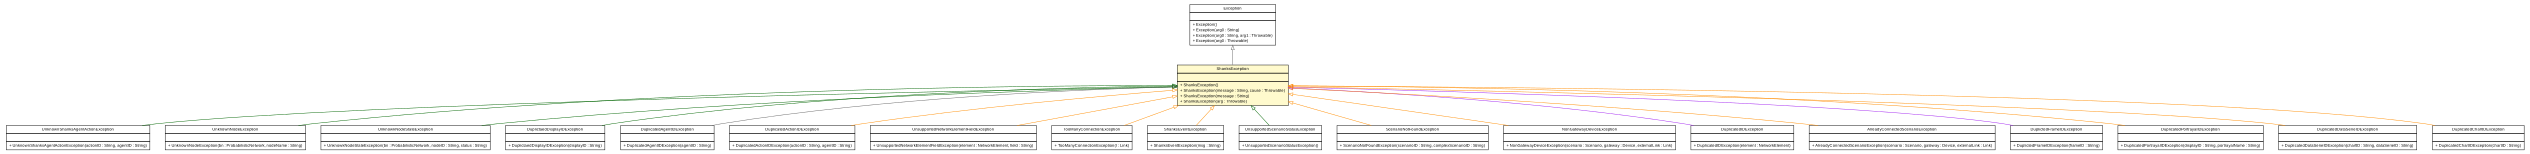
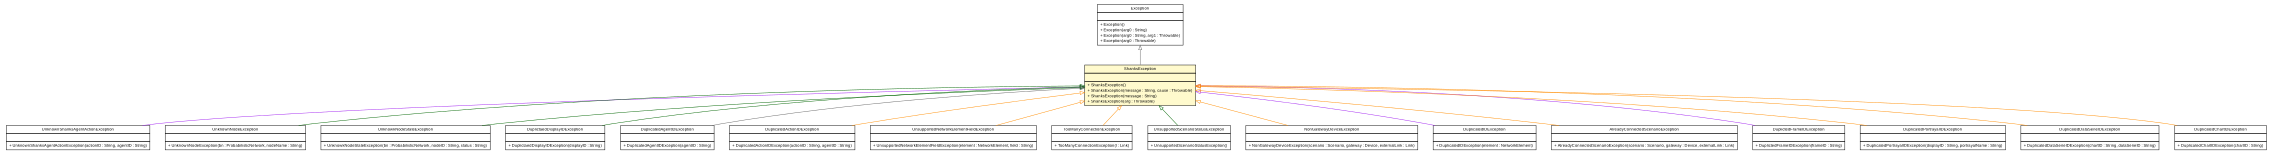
(760, 96) -> (494, 104)
(1185, 138) -> none
(1412, 138) -> none
